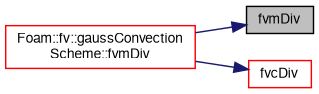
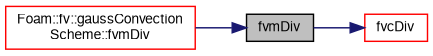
(215, 64) -> (332, 28)
